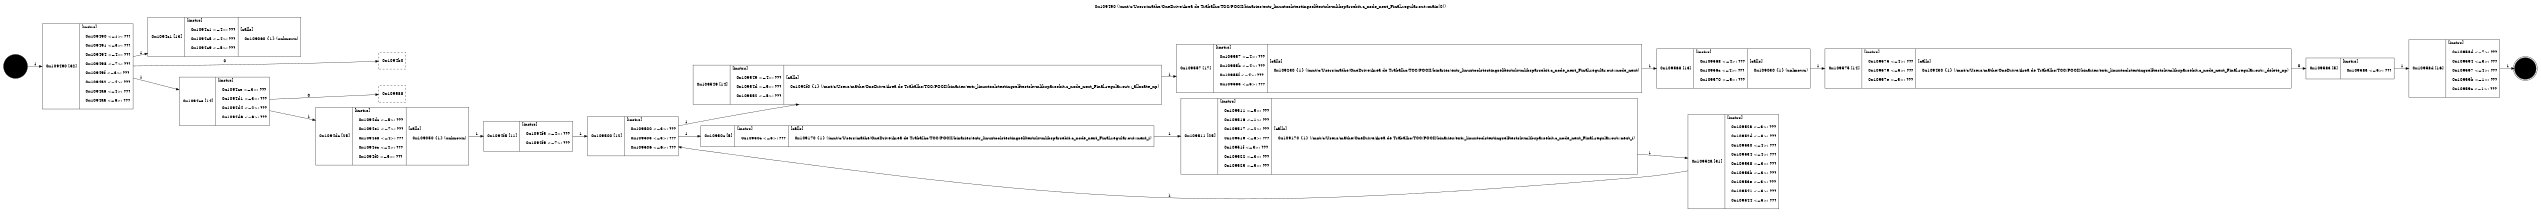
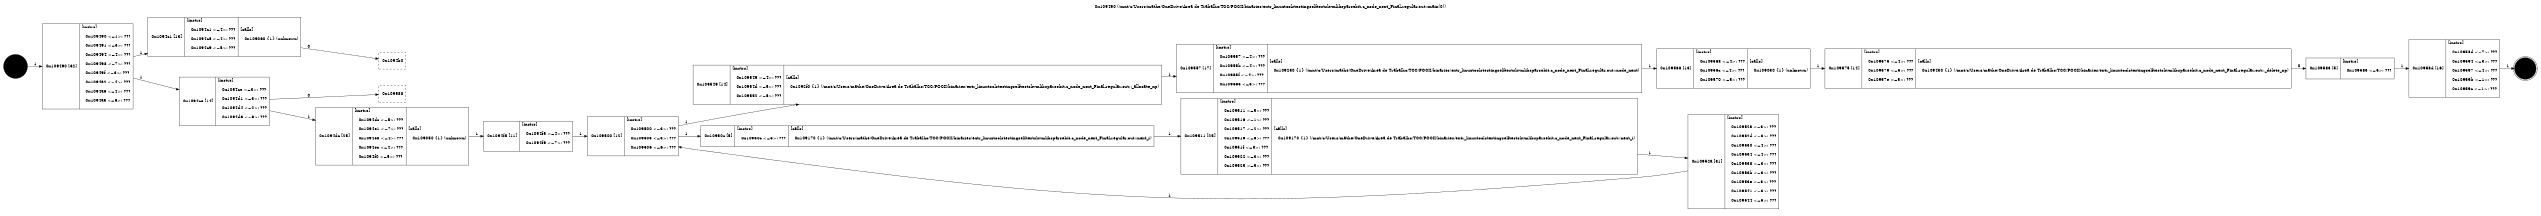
(254, 64) -> (338, 53)
